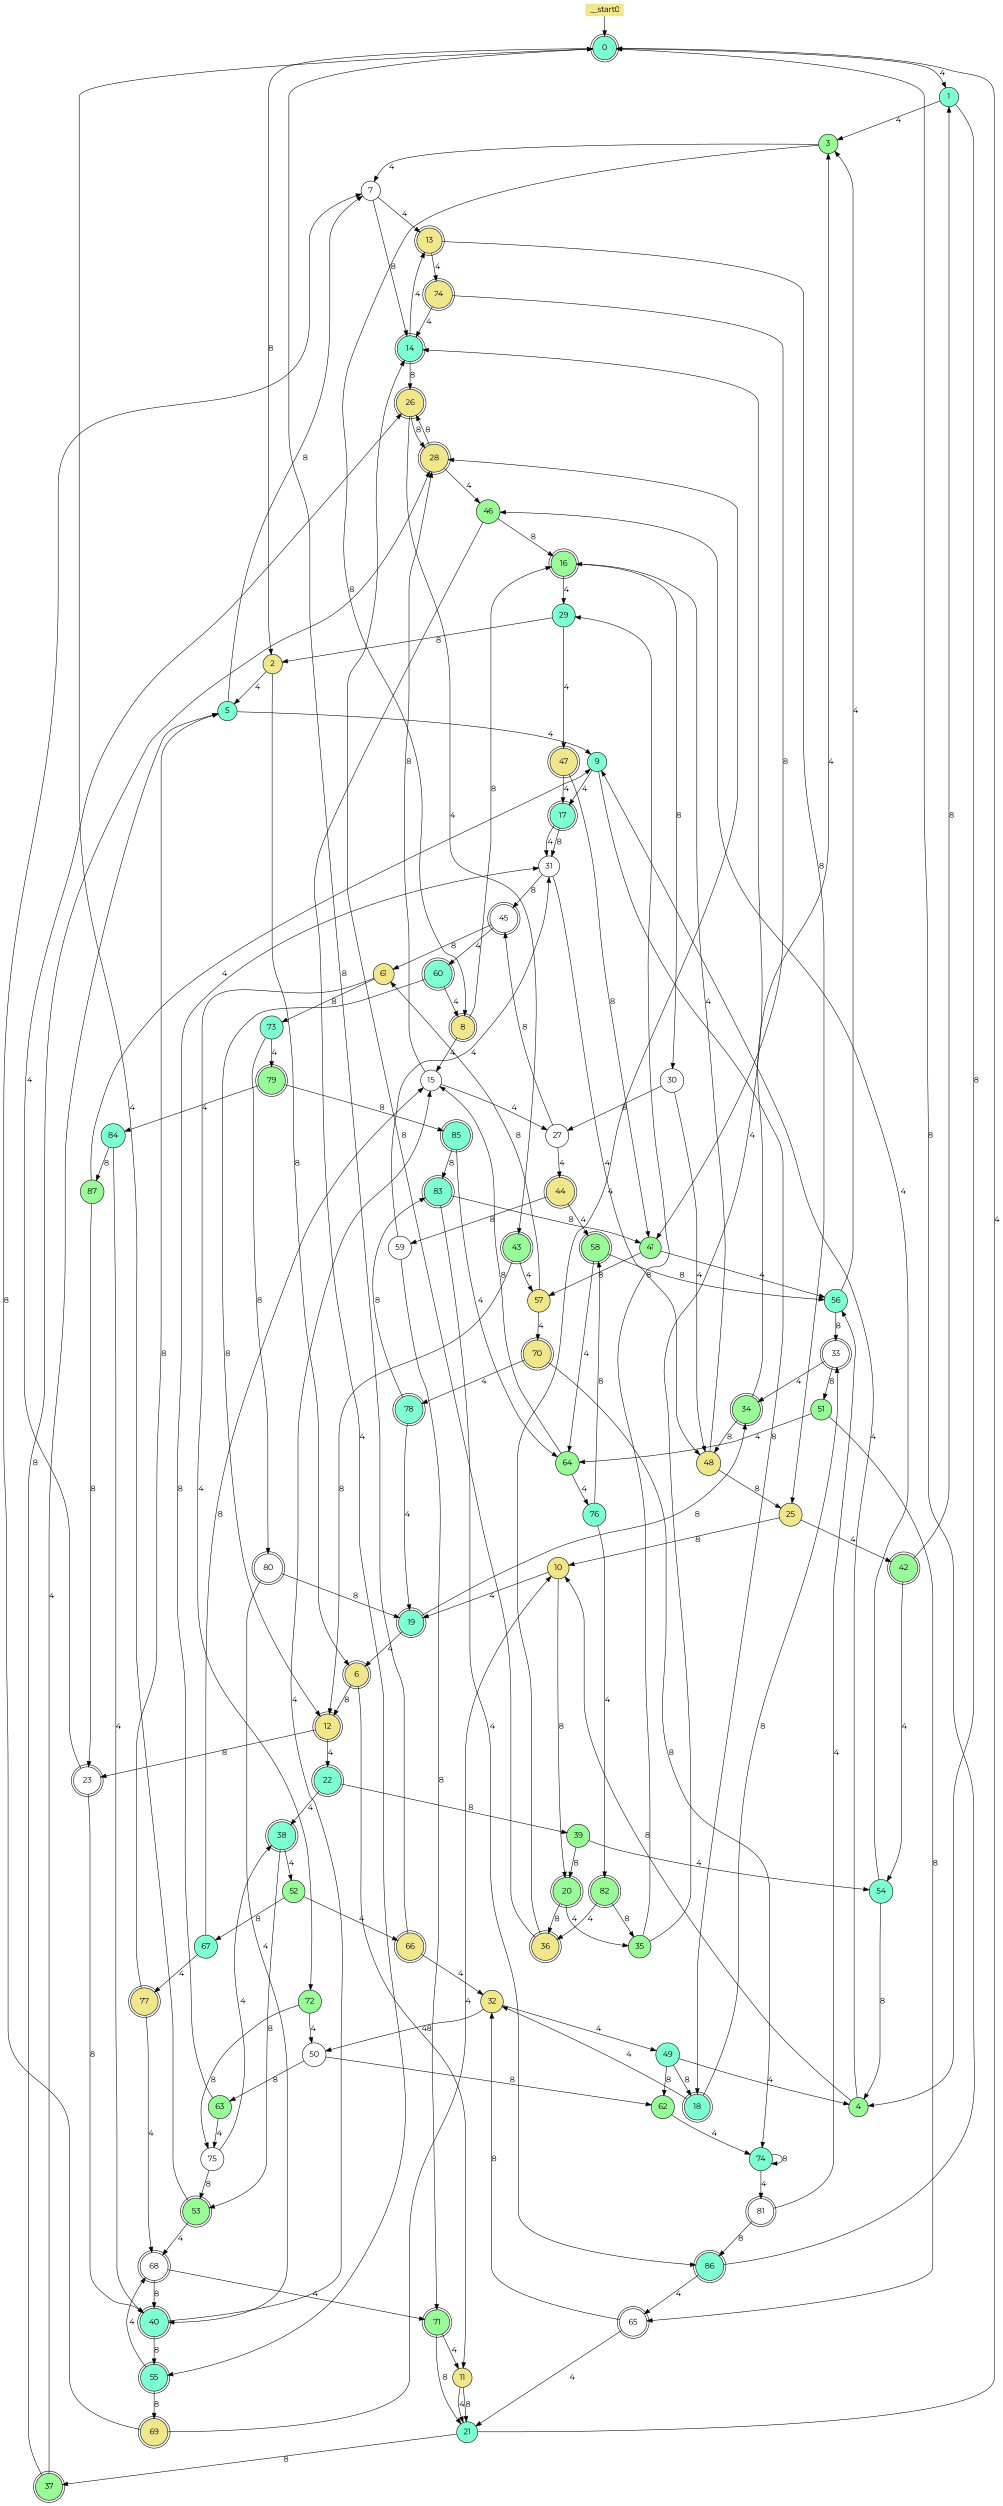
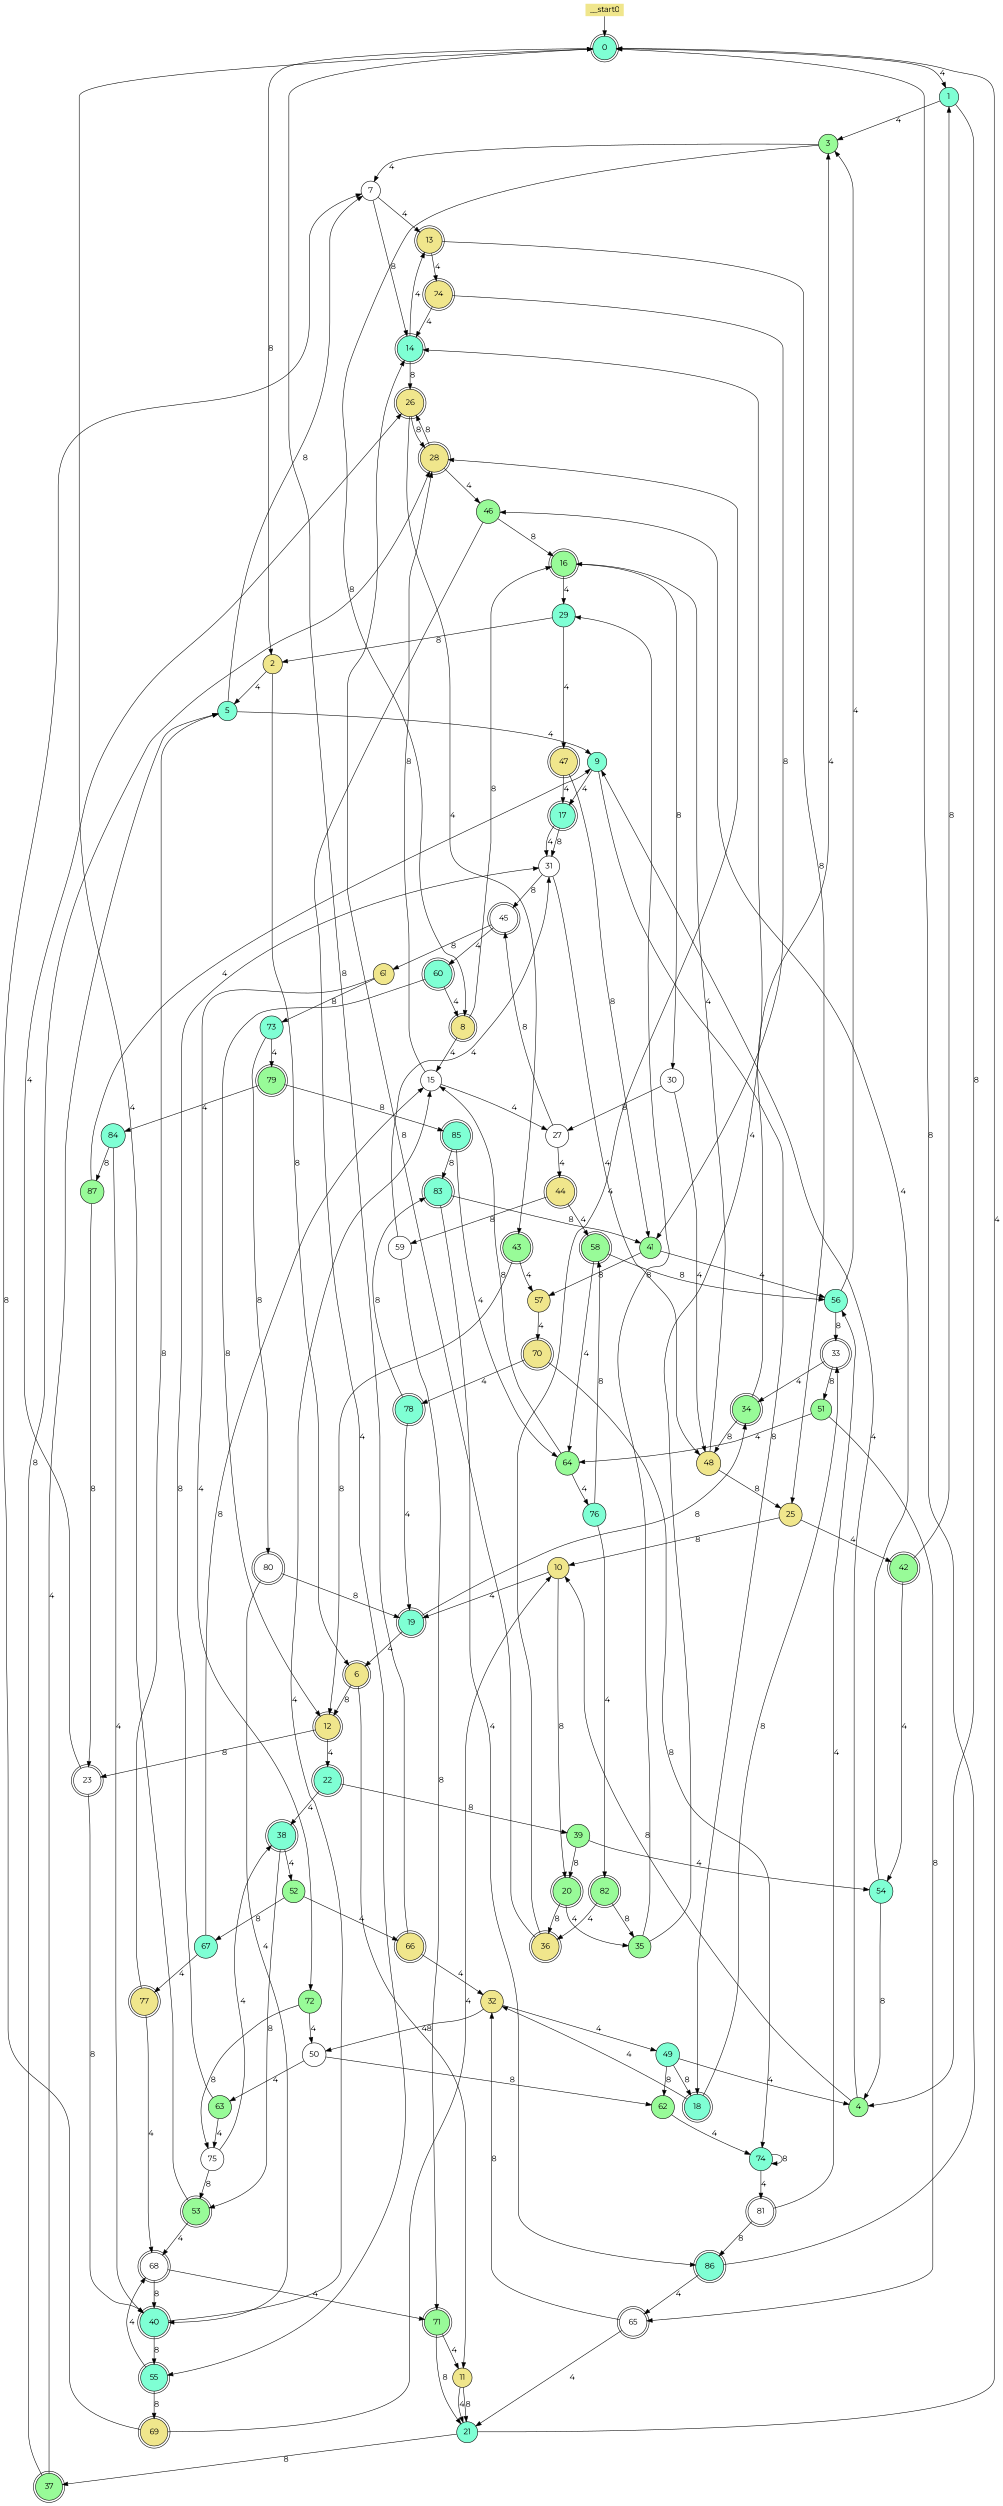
(502, 1121) -> none
(275, 2080) -> (275, 2080)
